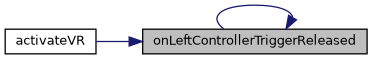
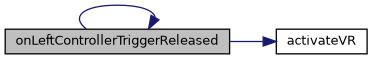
(113, 42) -> (246, 42)
